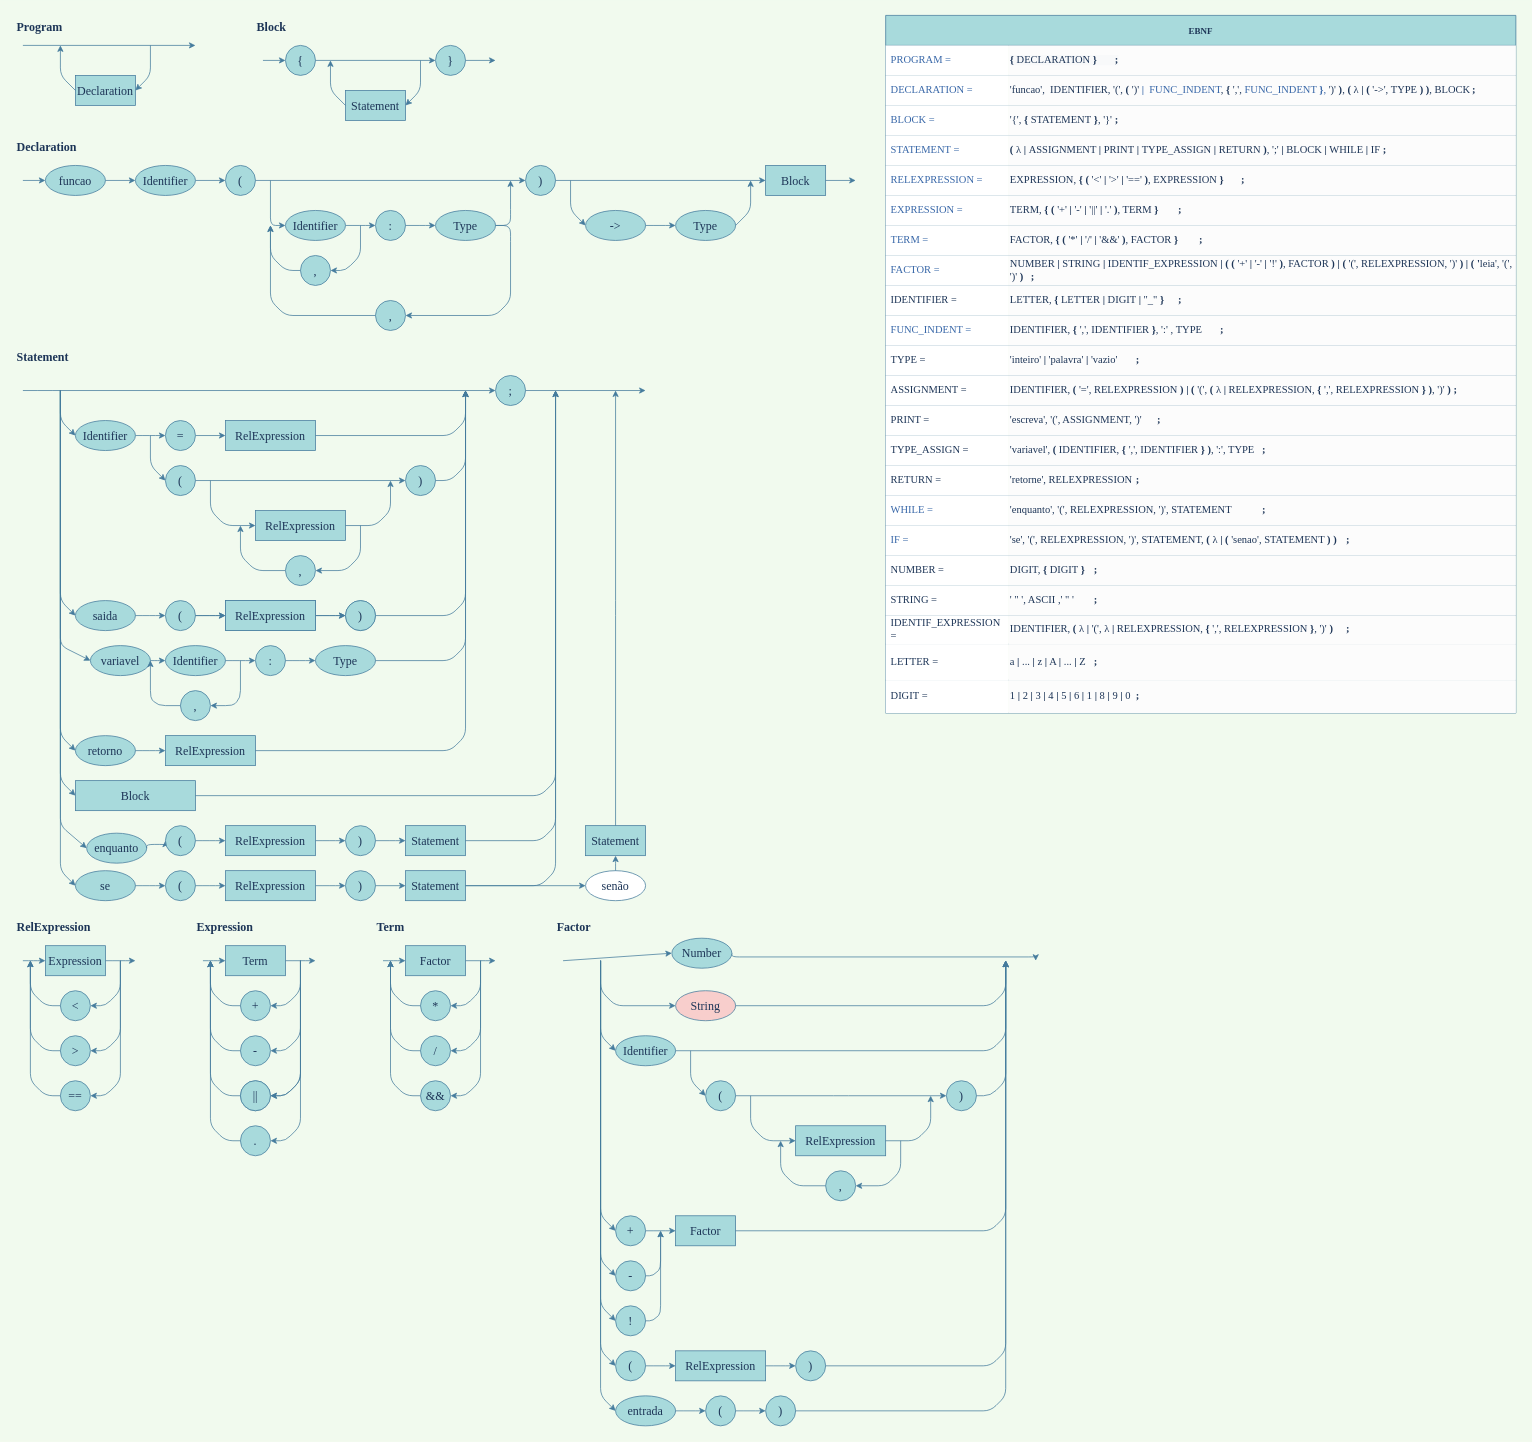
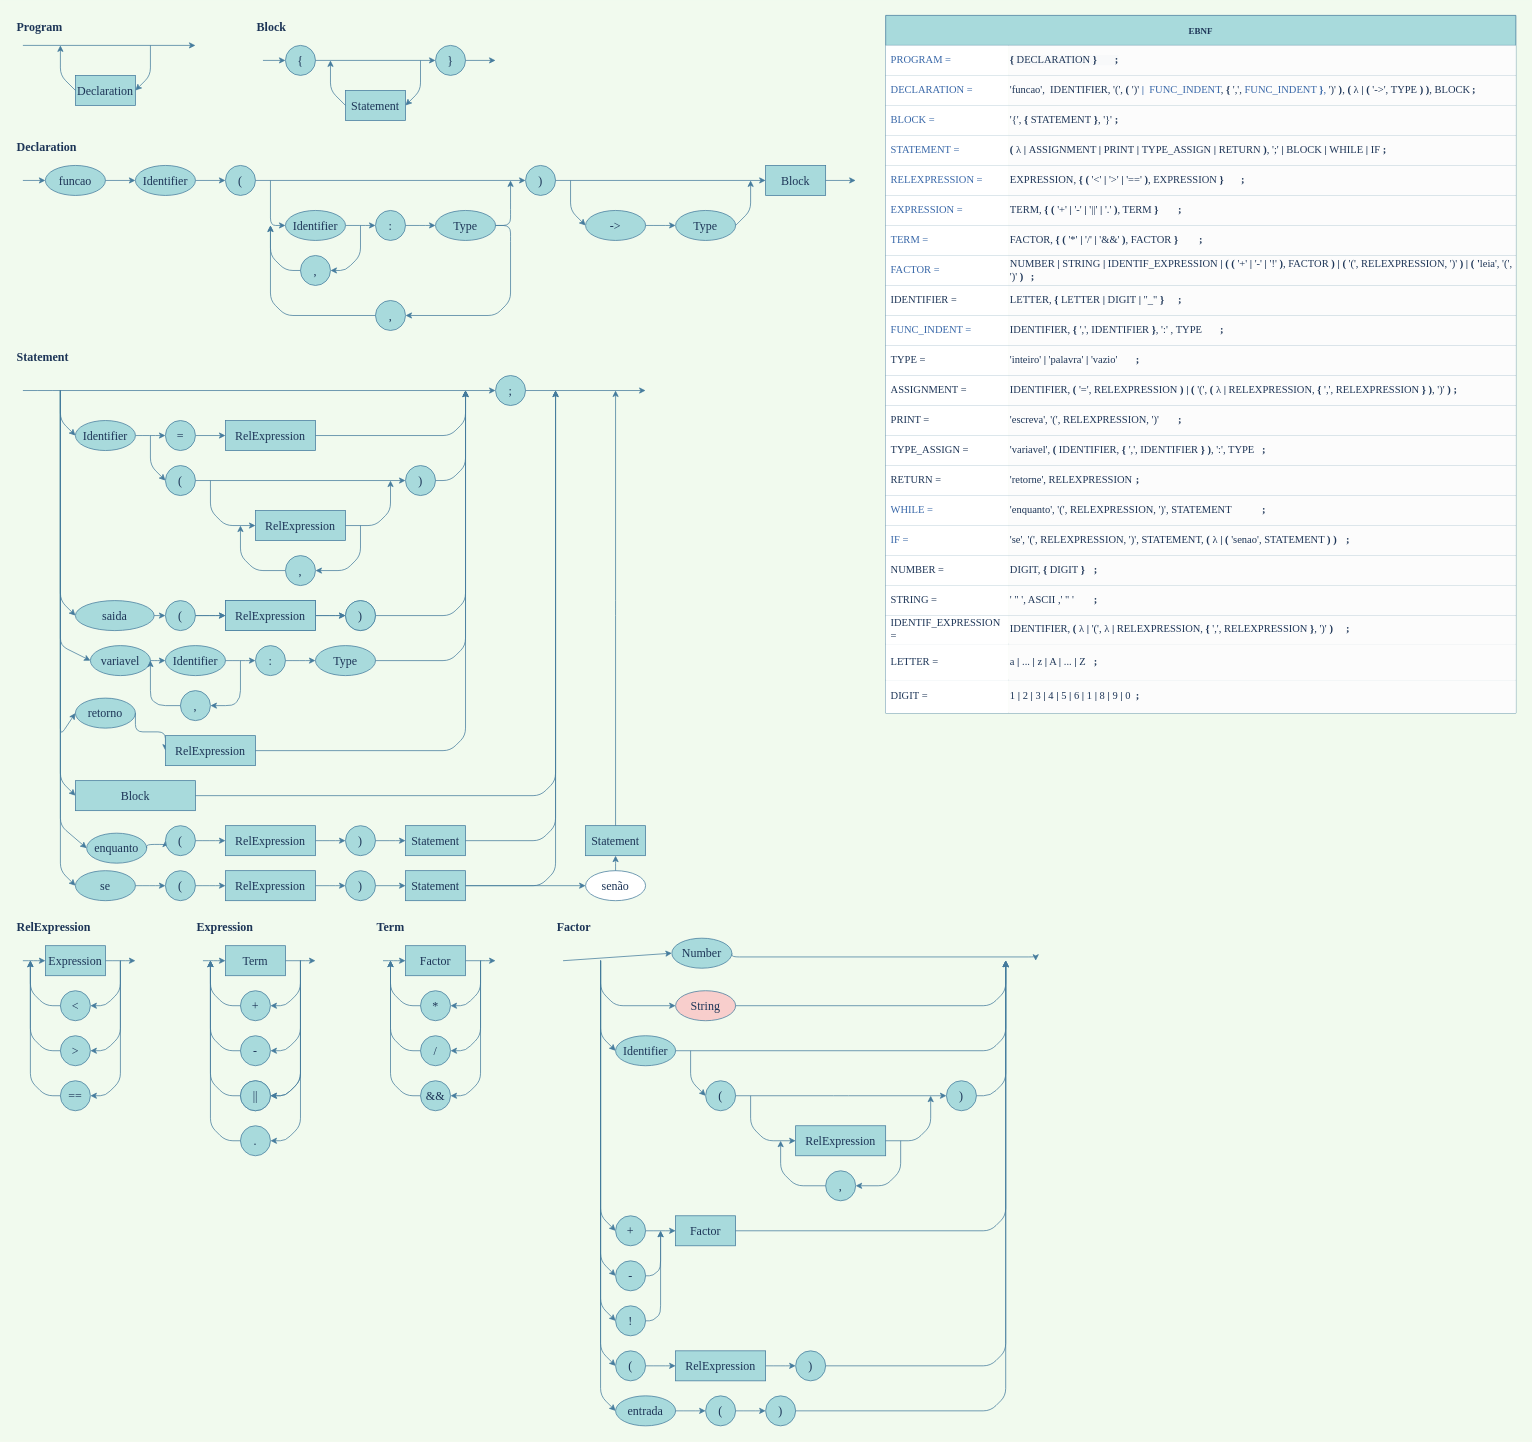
(1078, 420) -> (1085, 420)
(105, 615) -> (115, 615)
(105, 750) -> (105, 713)
